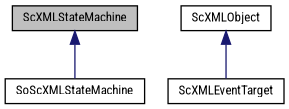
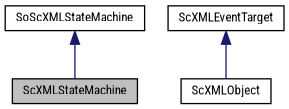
(75, 62) -> (75, 62)
(226, 62) -> (226, 62)
